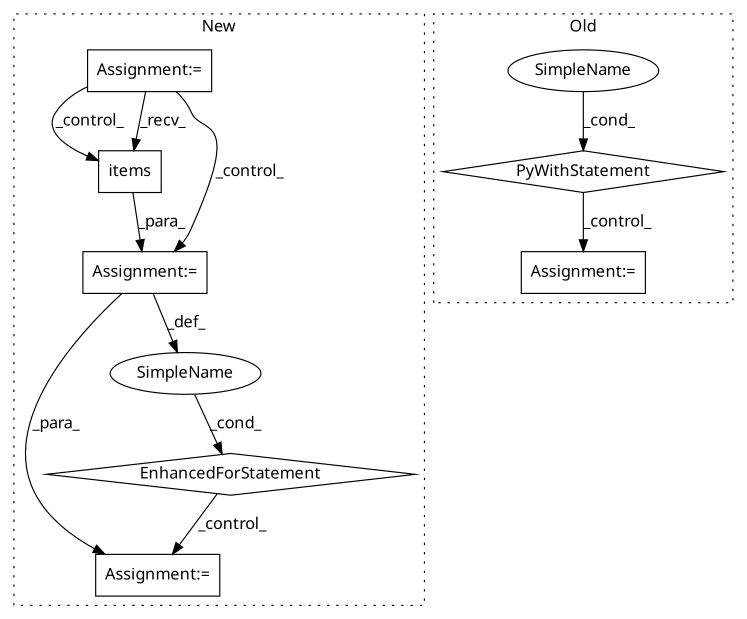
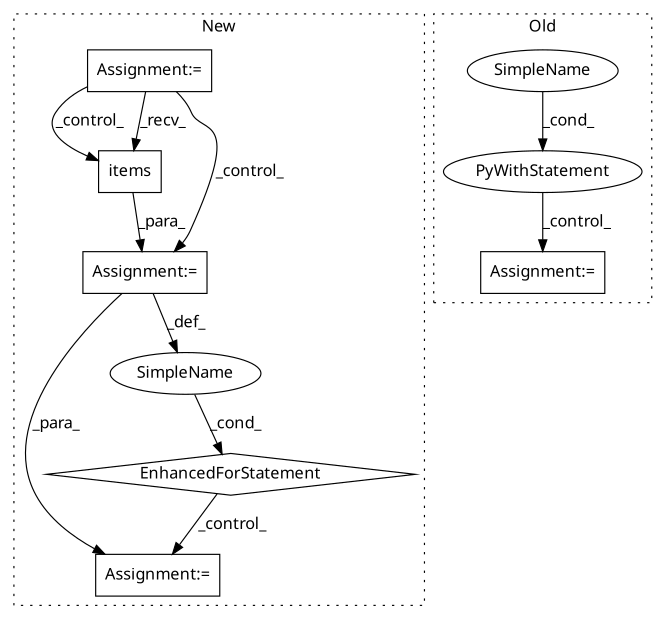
(583, 172) -> (543, 172)
